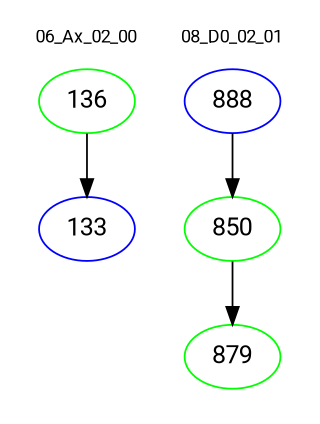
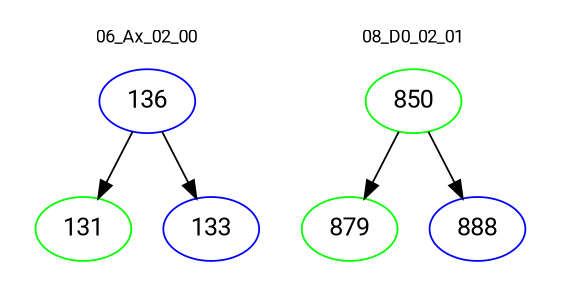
(87, 101) -> (147, 101)
(233, 156) -> (441, 157)
none -> (83, 229)
